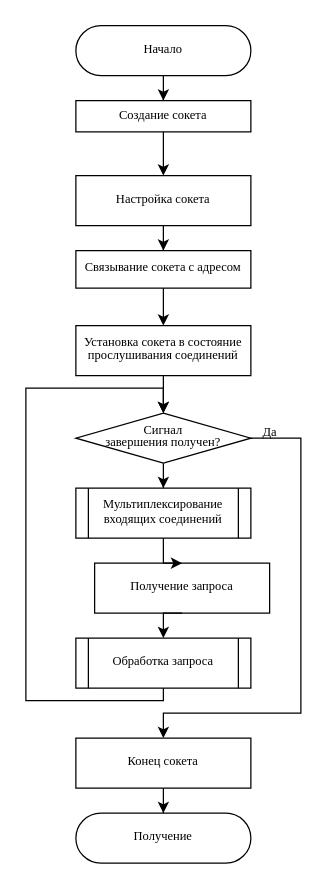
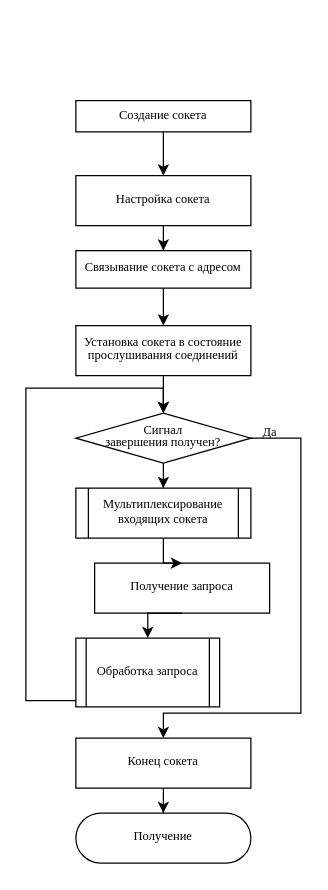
(163, 51) -> none
(163, 93) -> none
(163, 511) -> (163, 511)
(163, 663) -> (148, 673)
